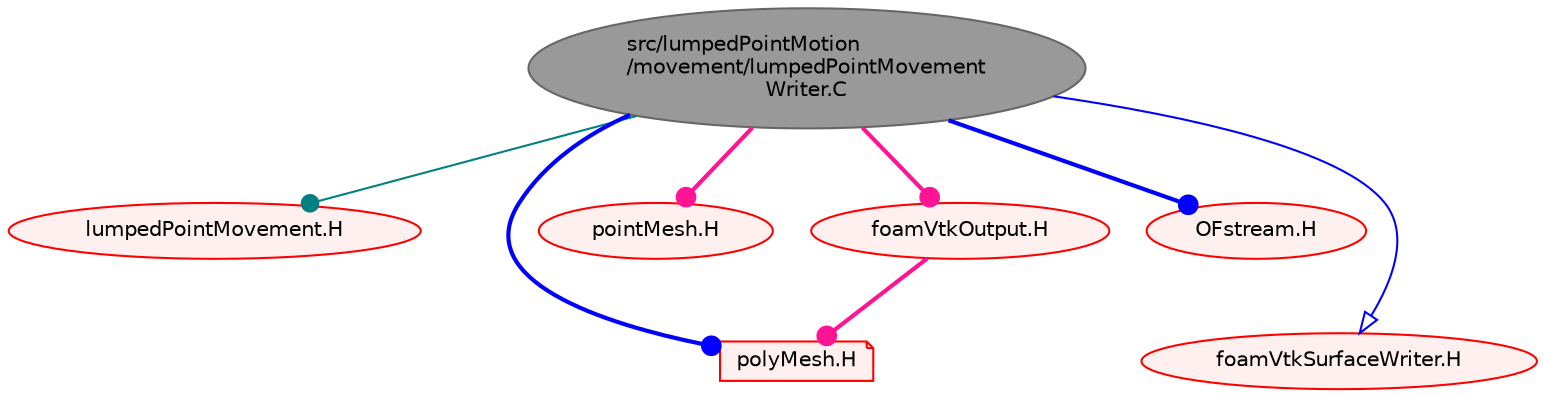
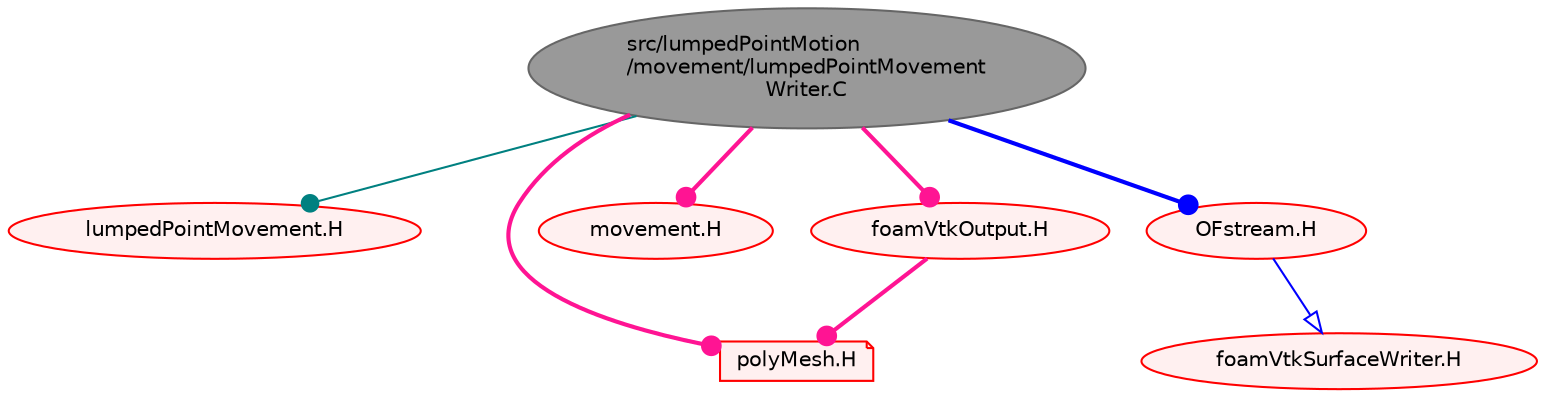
(1285, 147) -> (1292, 287)
(656, 231) -> (656, 231)
(518, 262) -> (518, 262)
